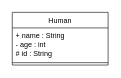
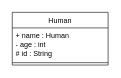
(41, 45) -> (40, 45)
